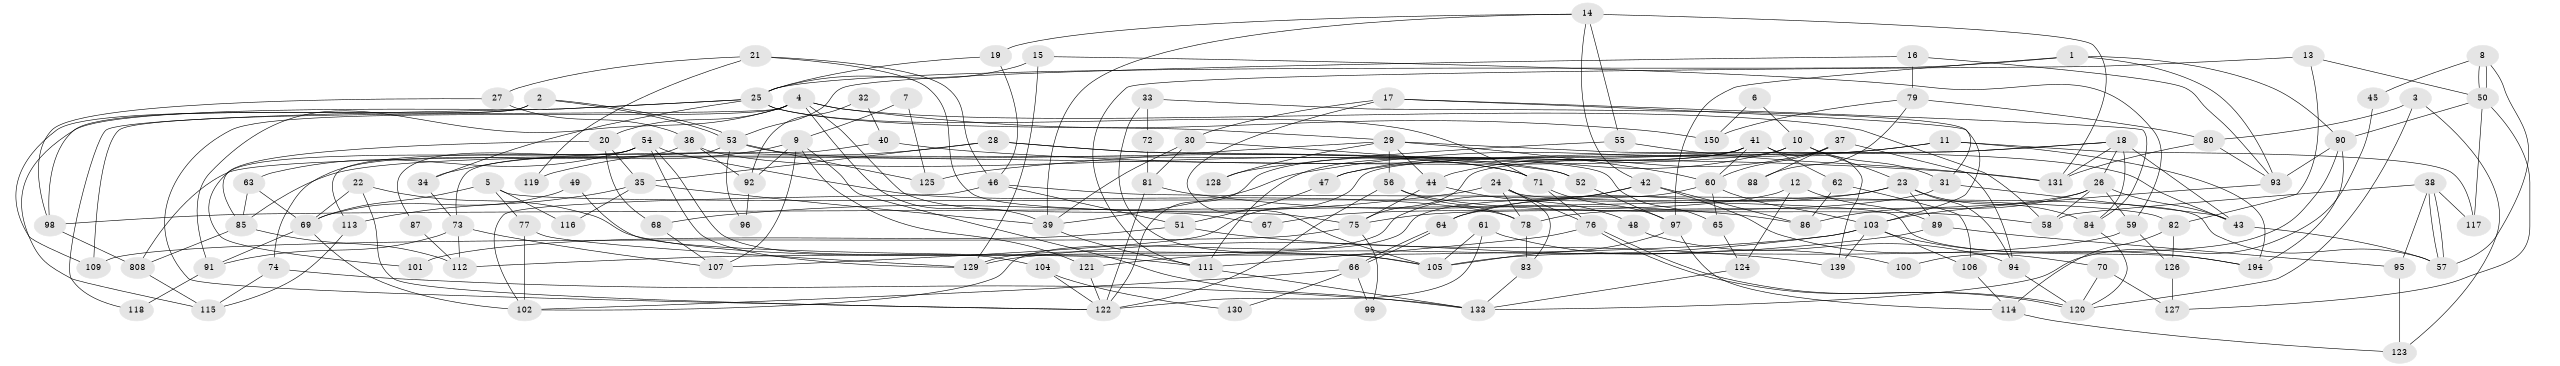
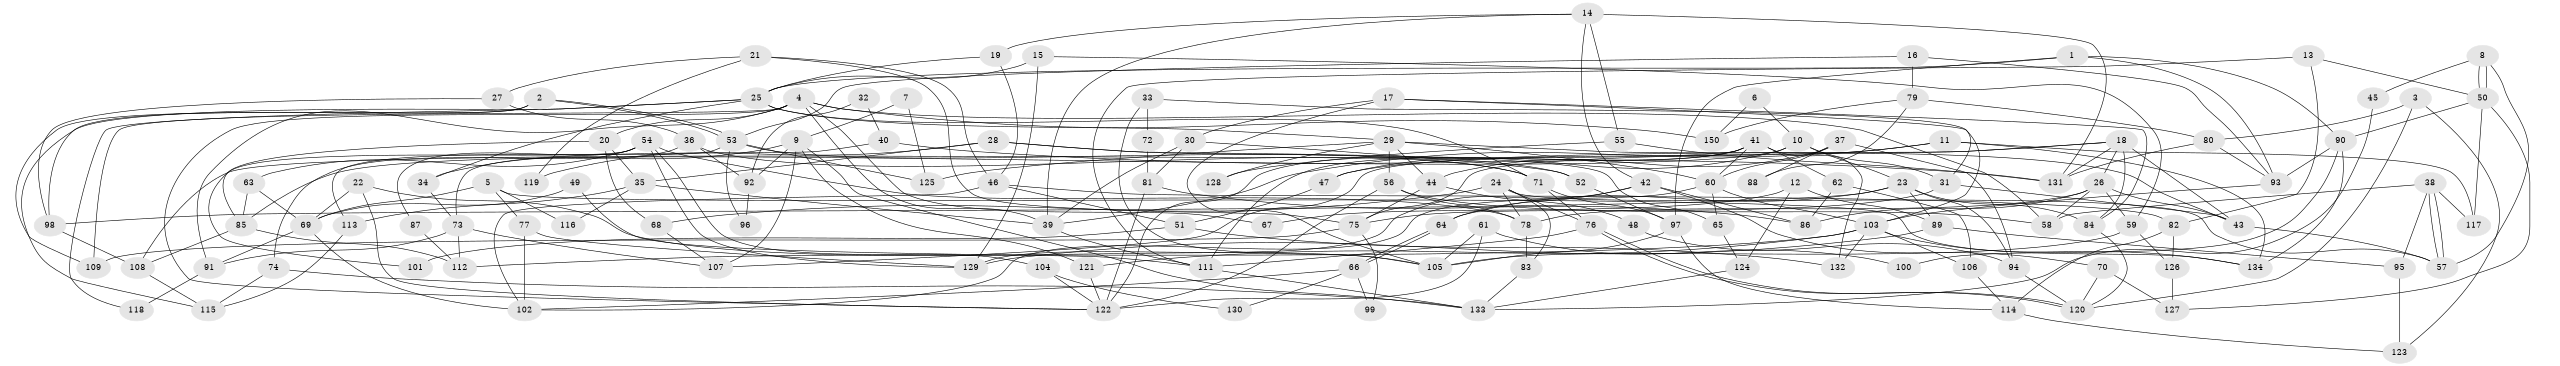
(138, 268) -> (138, 268)
(1838, 268) -> (1838, 268)
(2255, 268) -> (2255, 268)
